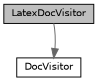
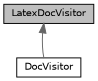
(55, 36) -> (42, 46)
